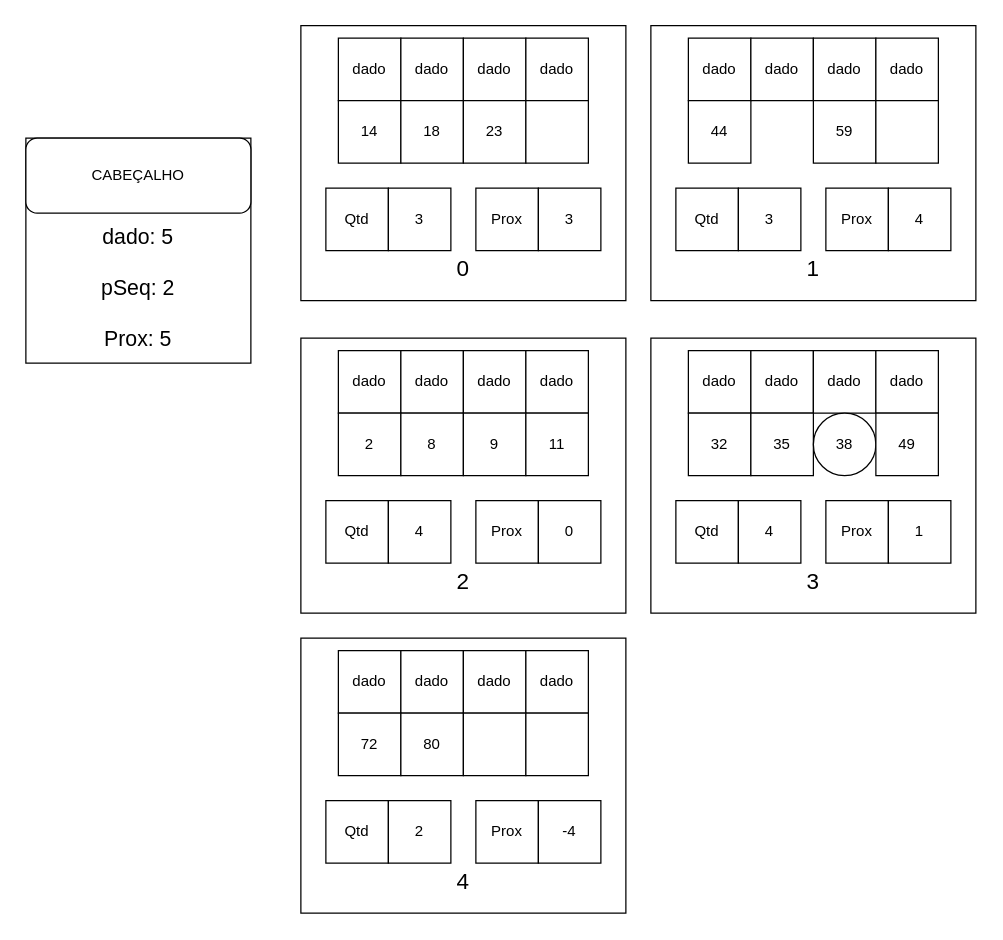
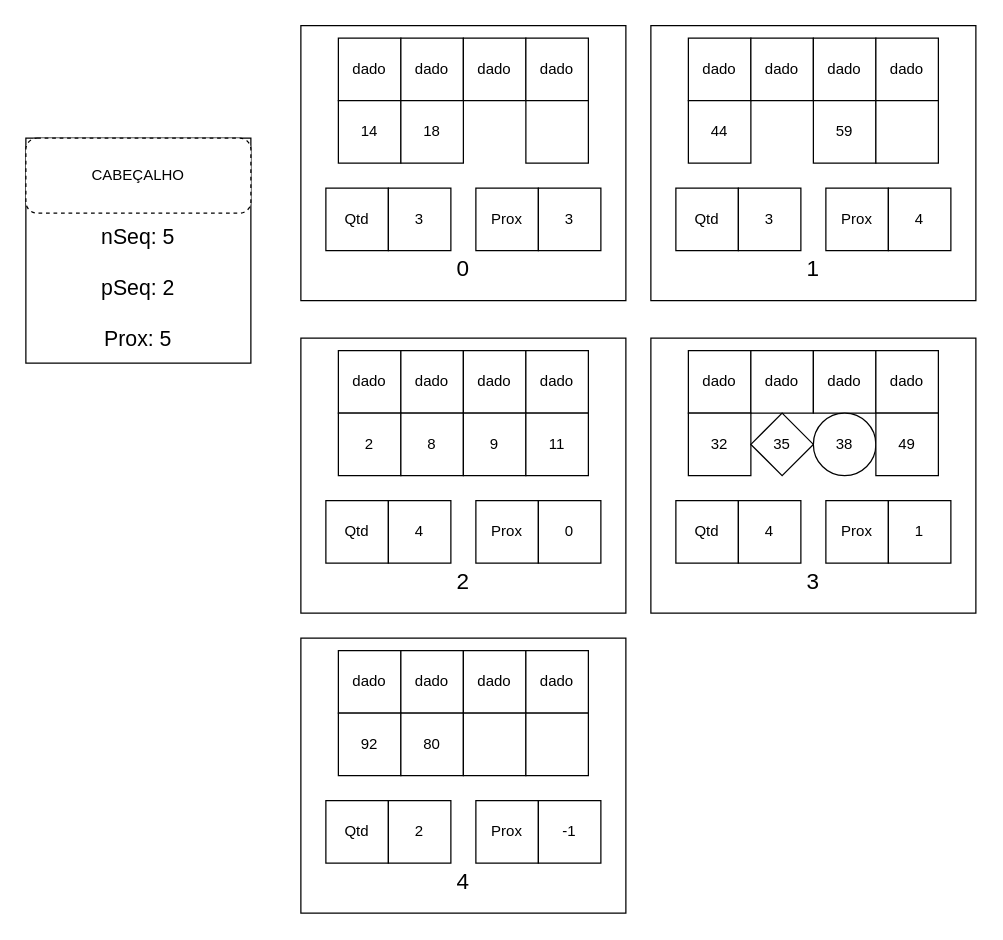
(494, 132) -> none
(138, 176) -> (138, 176)
(138, 251) -> (138, 251)
(782, 444) -> (782, 444)
(369, 744) -> (369, 744)
(569, 832) -> (569, 832)
